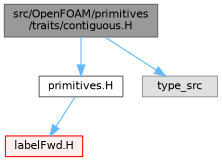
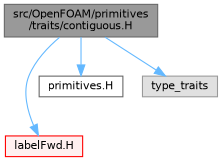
(180, 86) -> (180, 86)
(65, 112) -> (29, 76)
